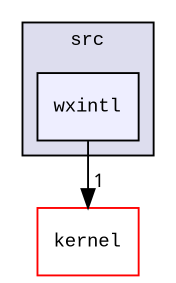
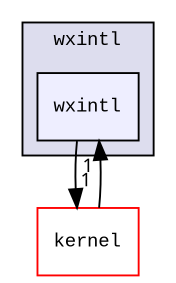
(88, 40) -> (88, 40)
none -> (101, 184)
